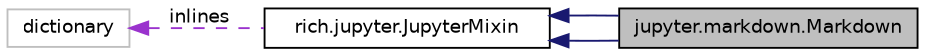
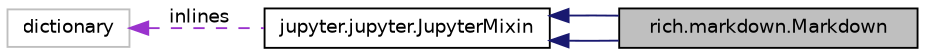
(407, 28) -> (407, 28)
(768, 28) -> (768, 28)
